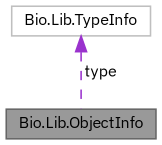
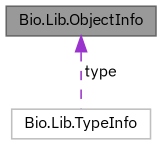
(81, 80) -> (81, 80)
